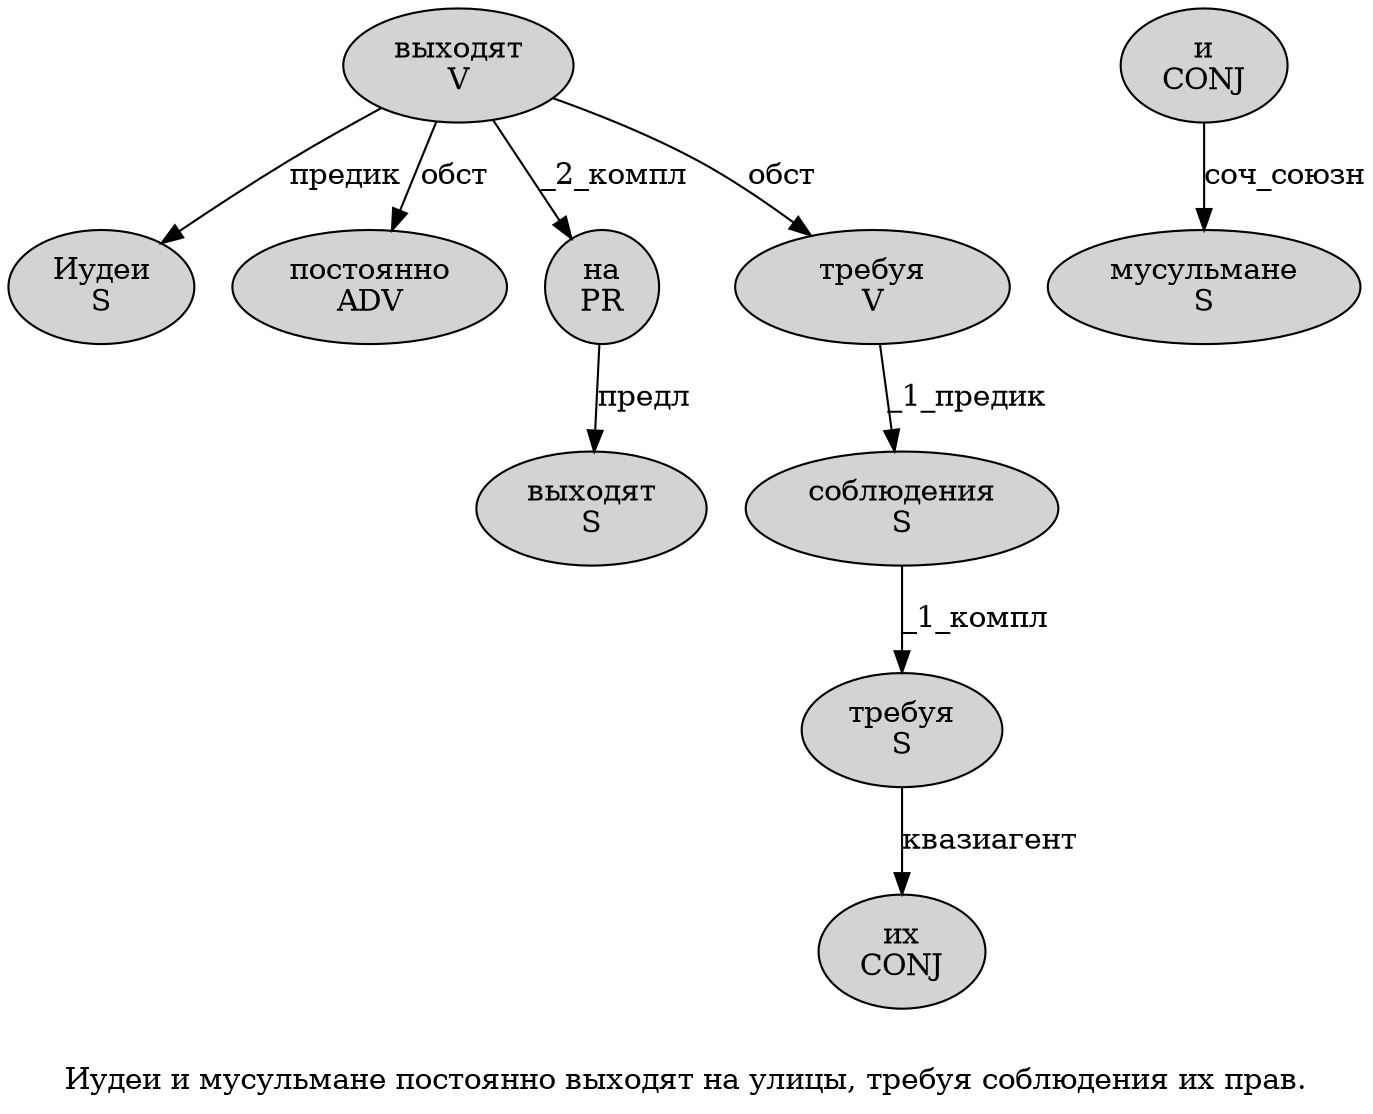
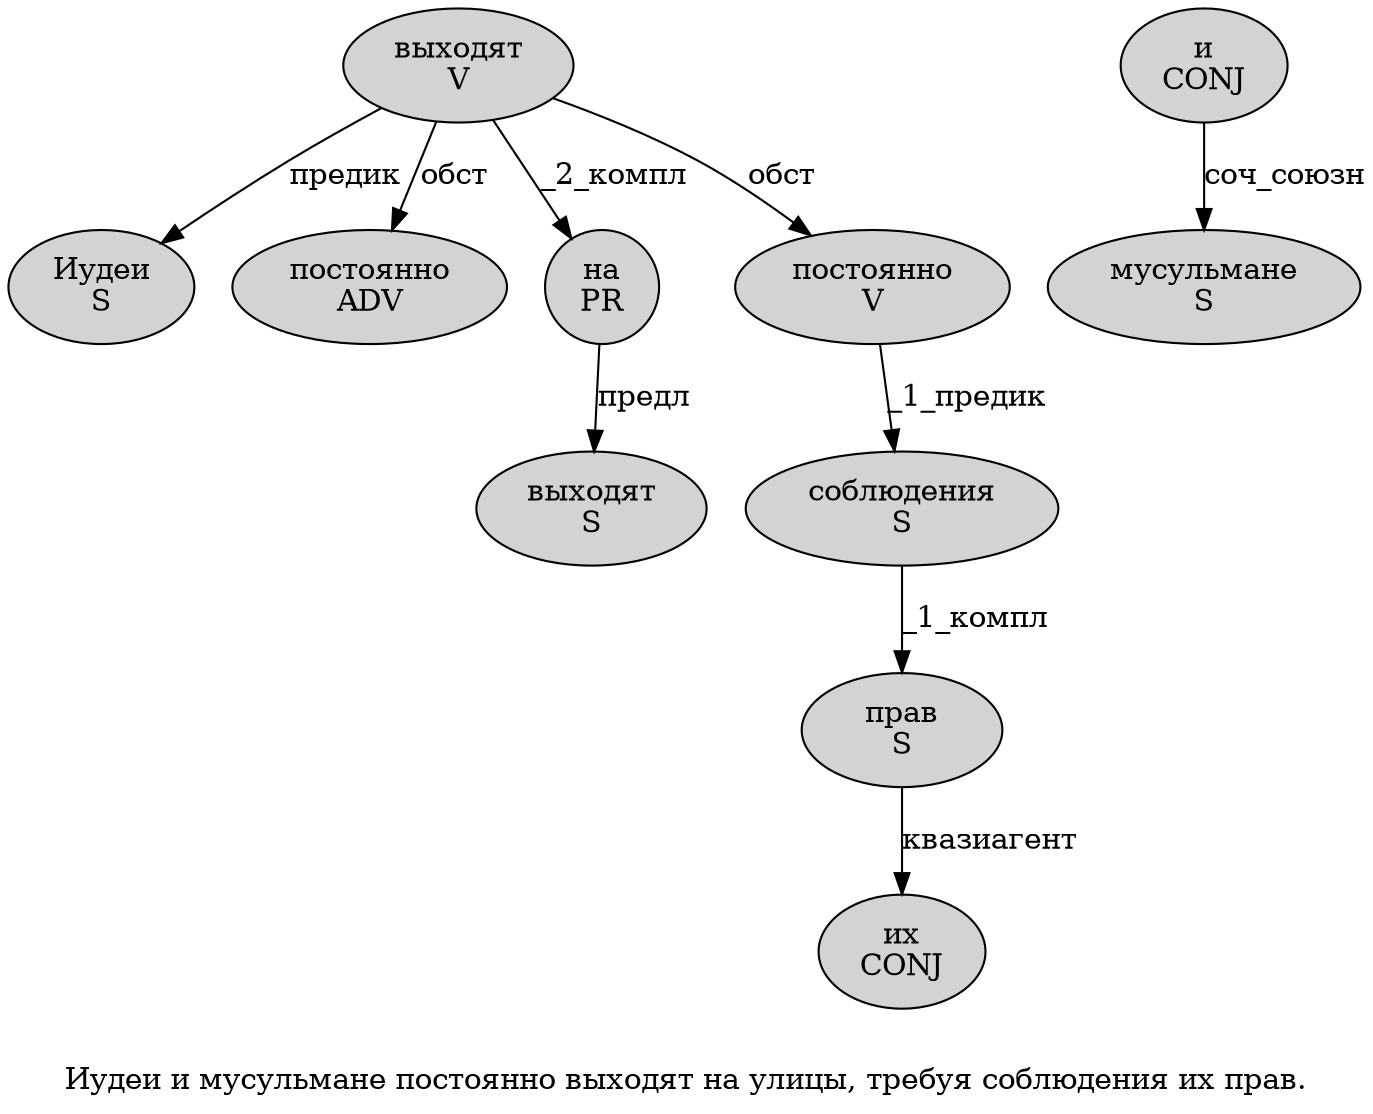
(872, 287) -> (872, 287)
(902, 730) -> (902, 730)
